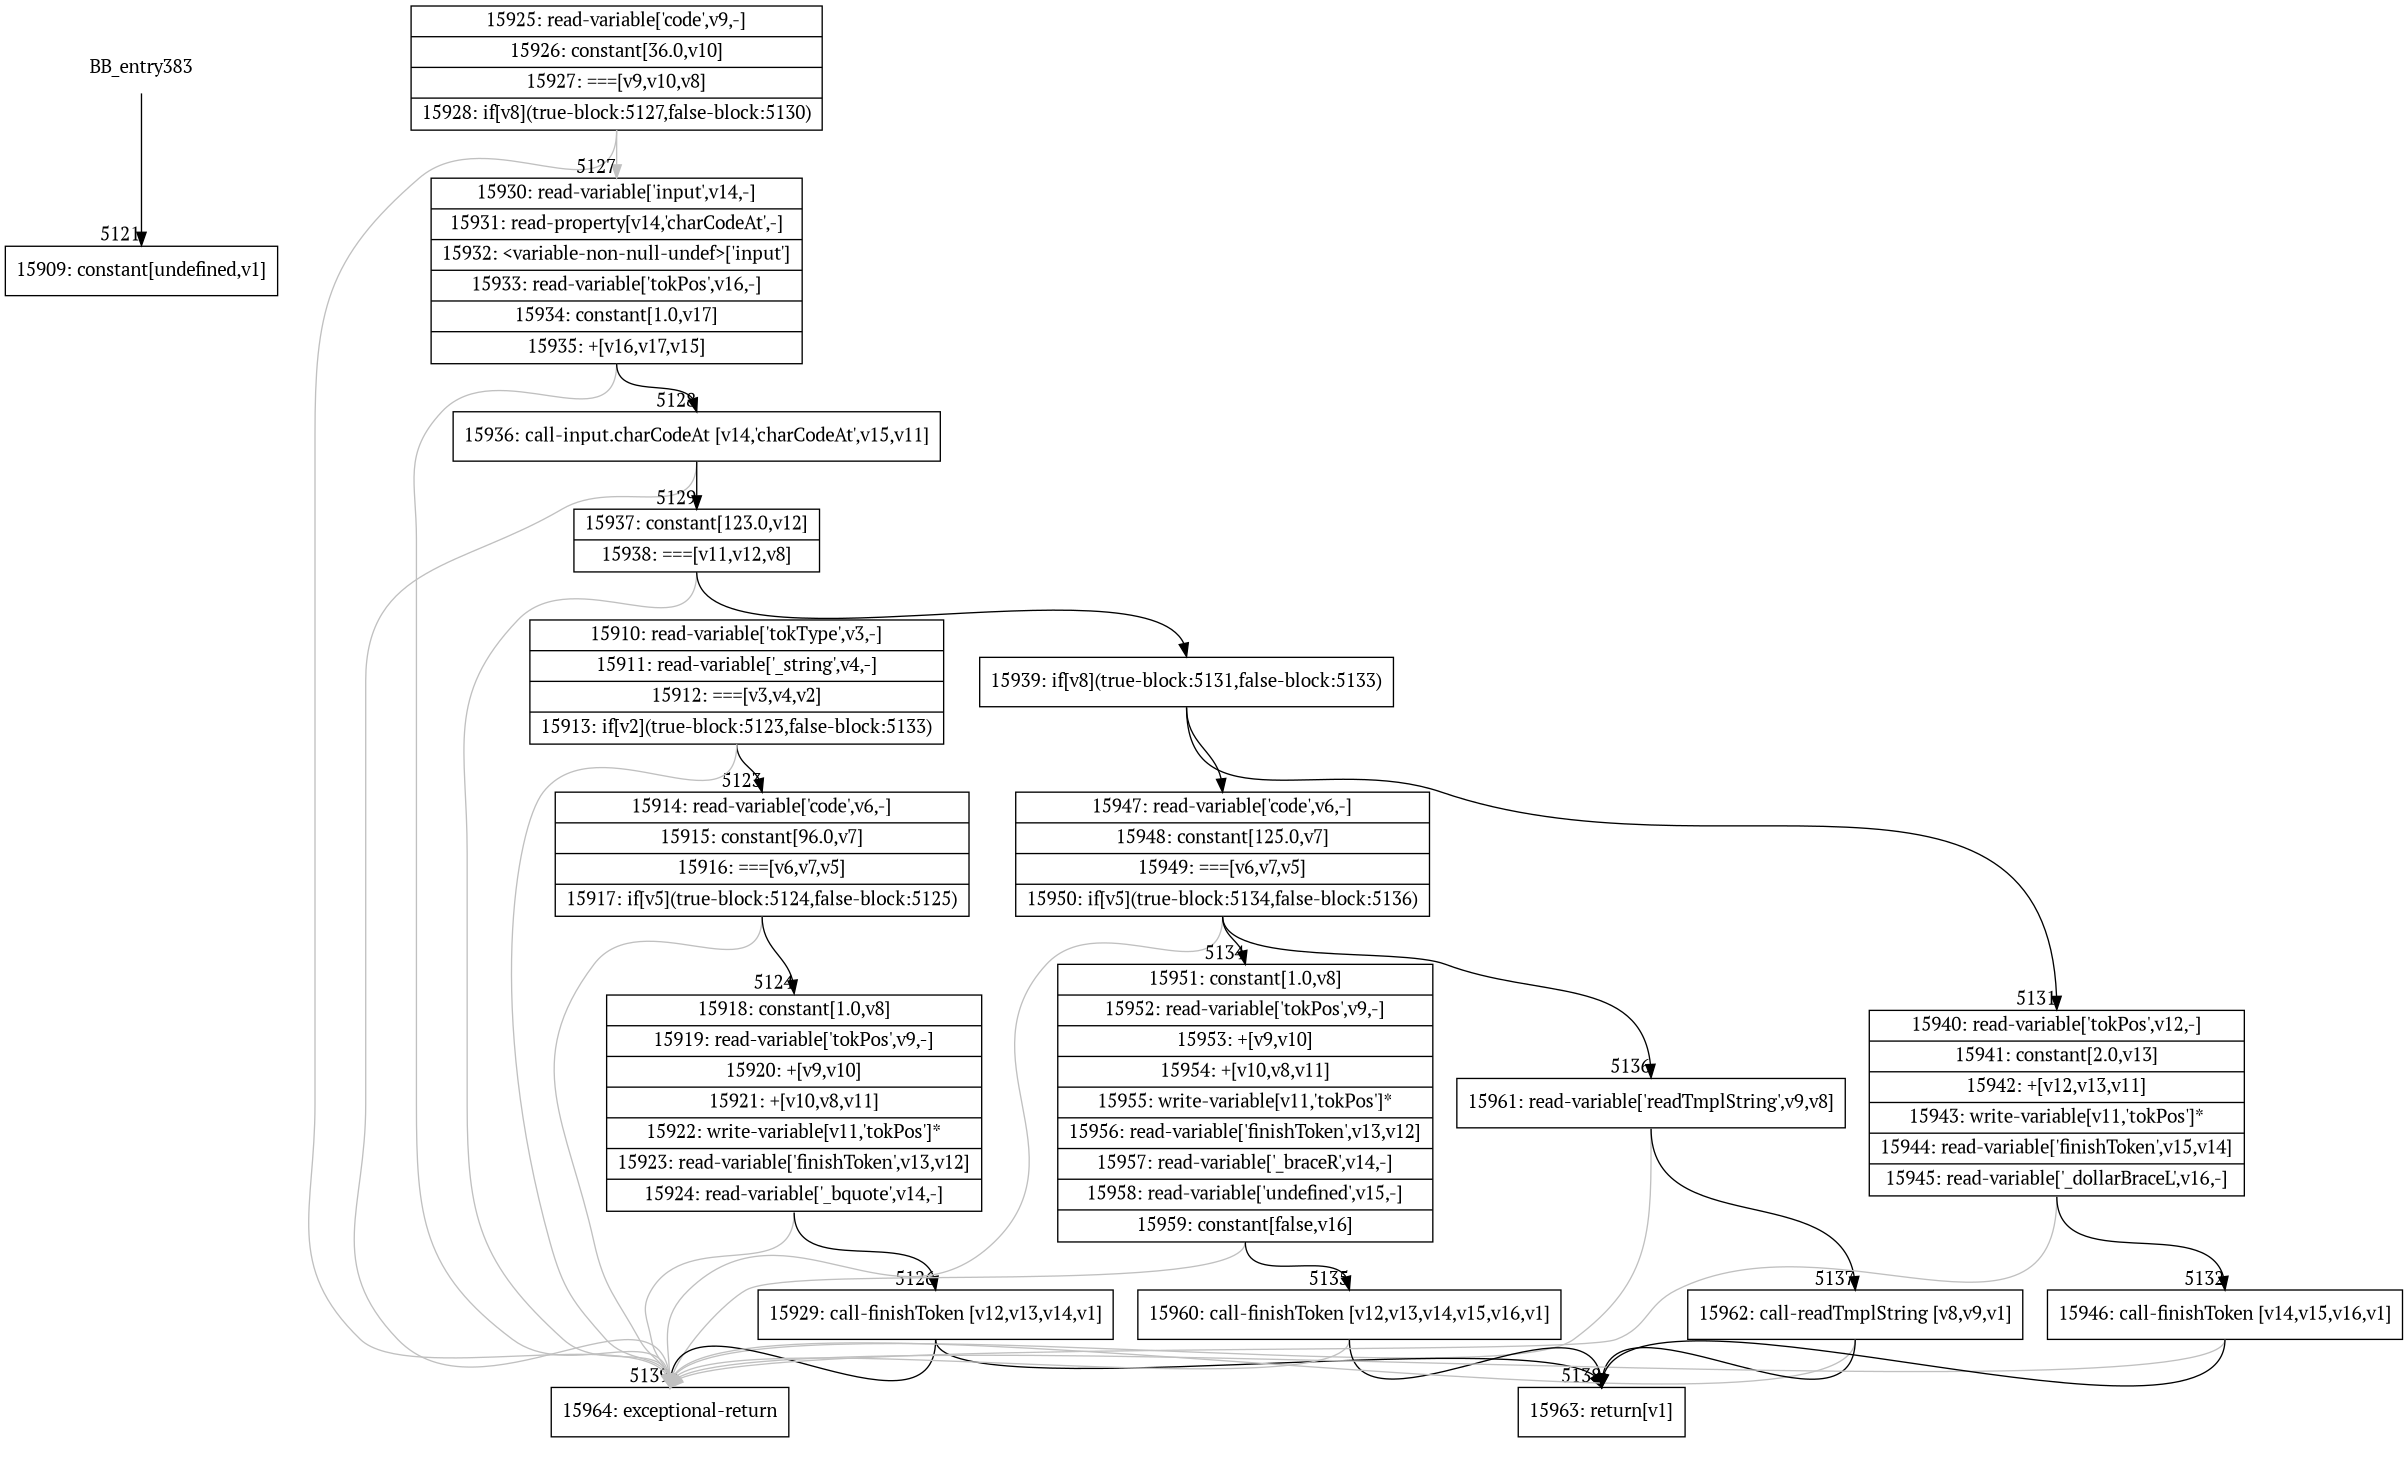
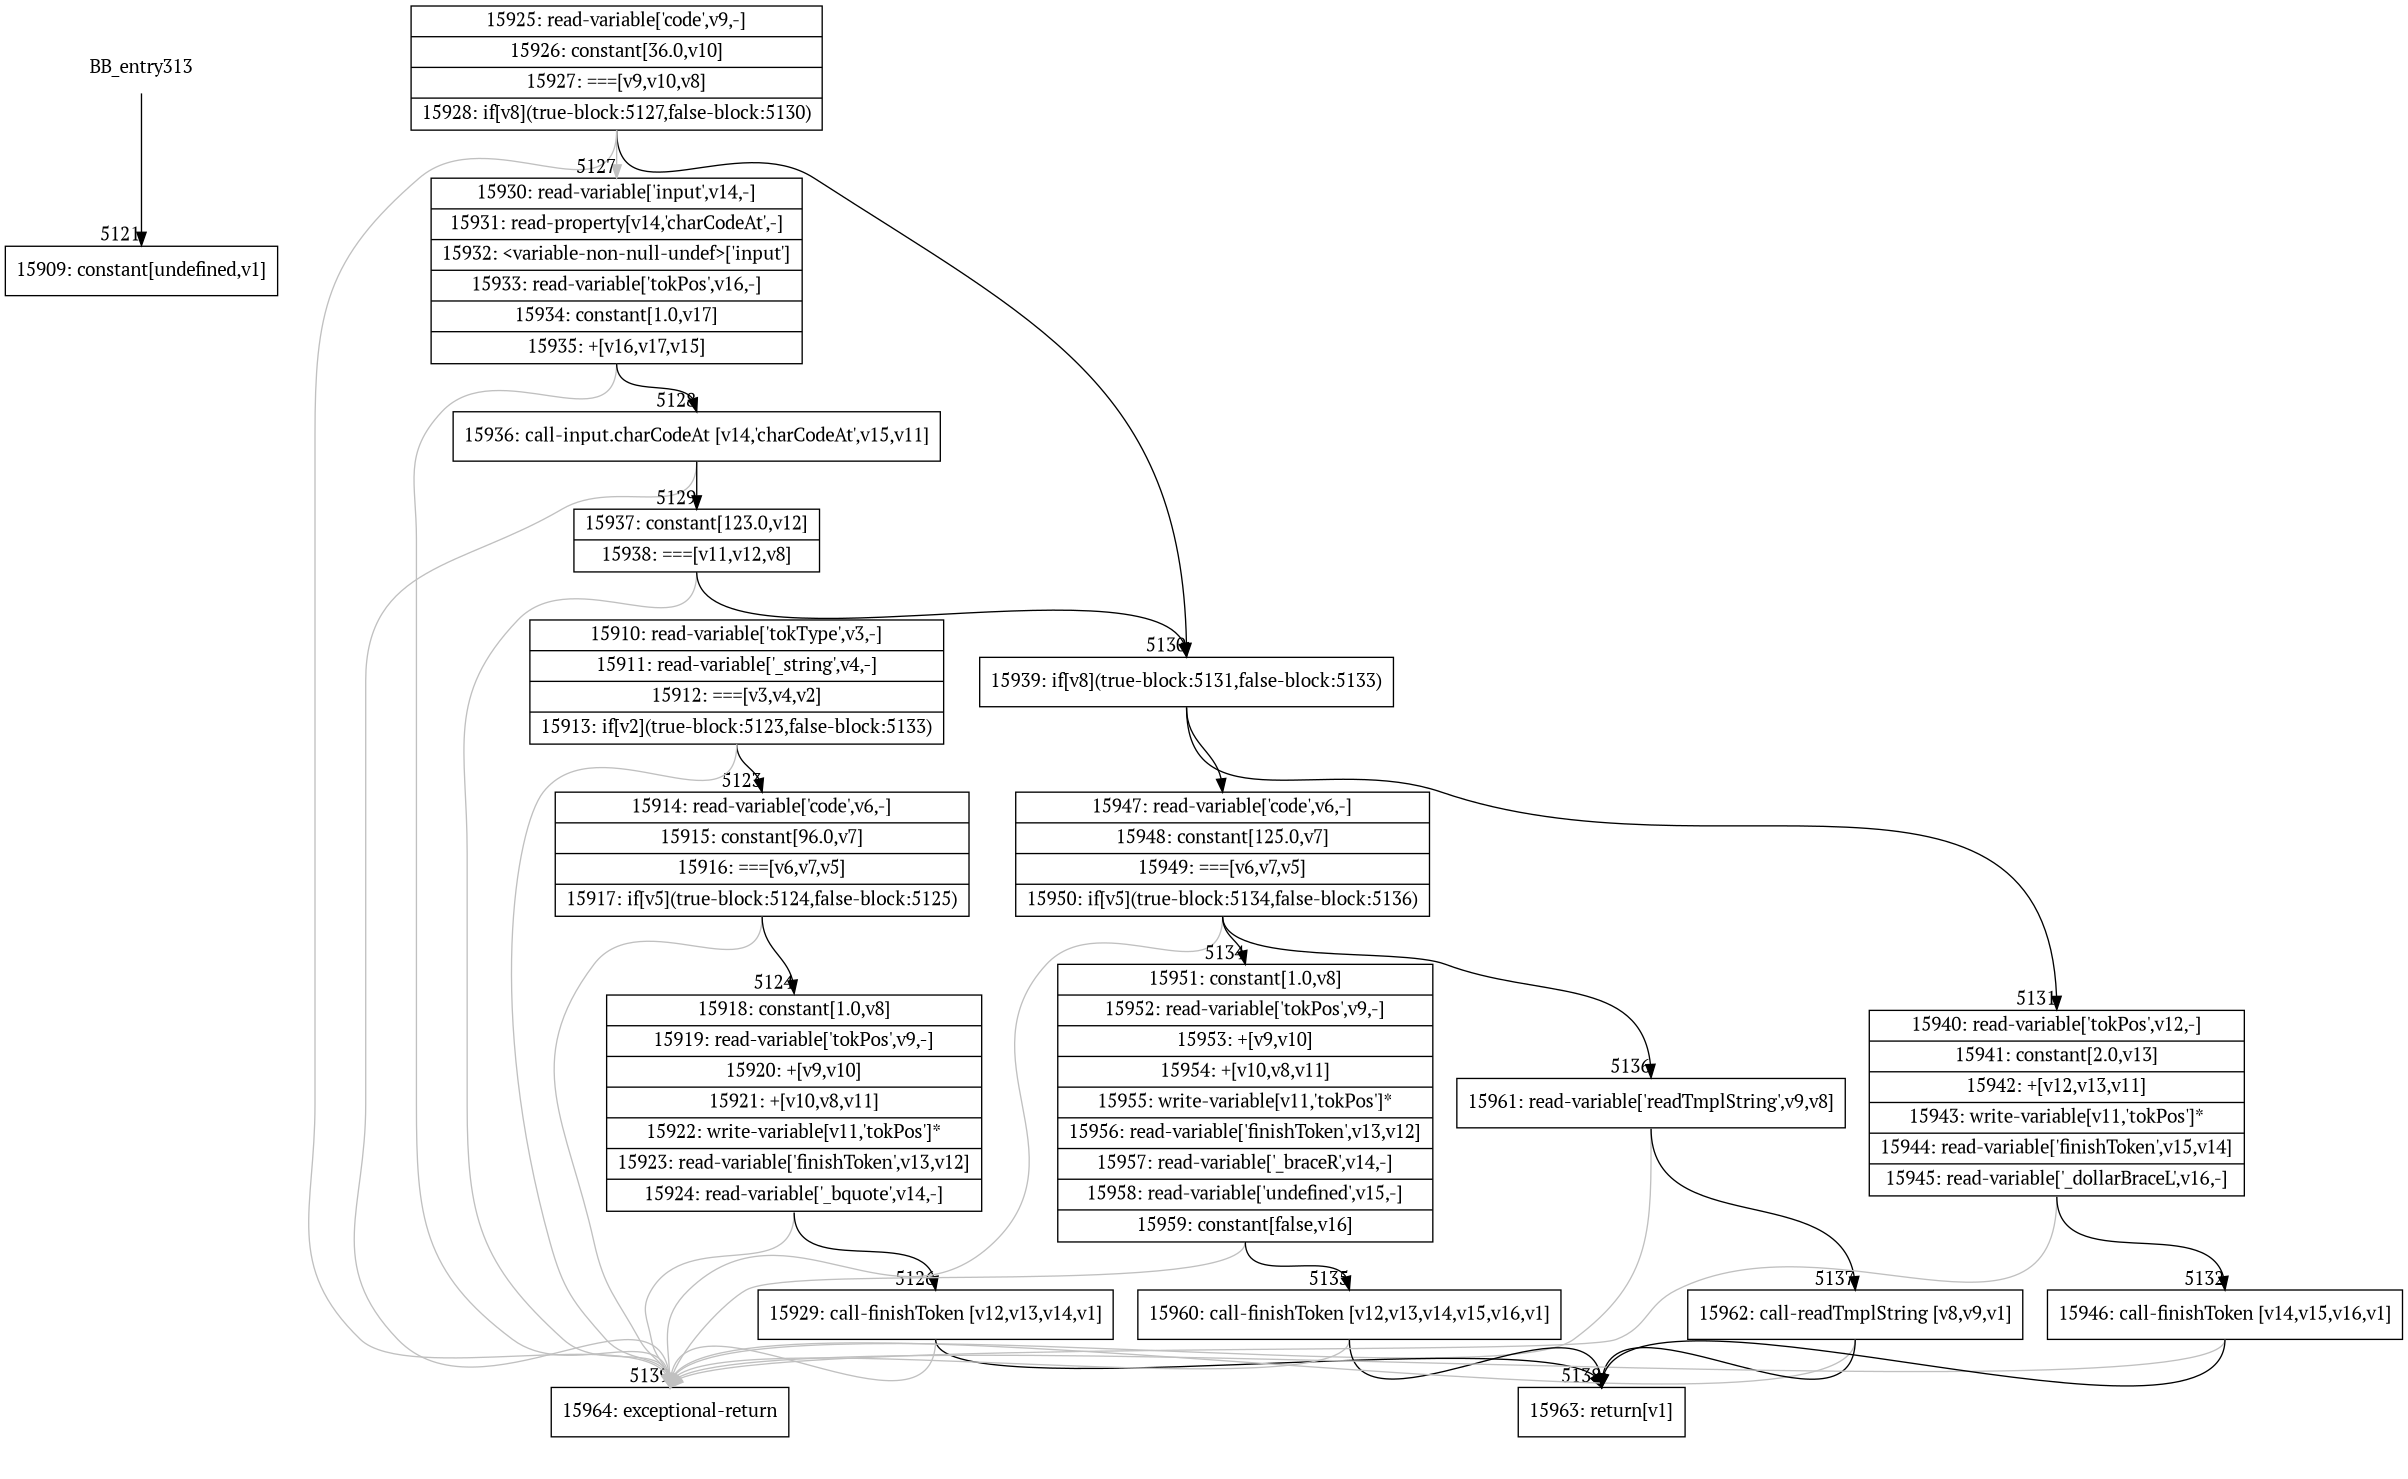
(141, 68) -> (141, 68)
none -> (984, 288)
(824, 1369) -> (824, 1369)
